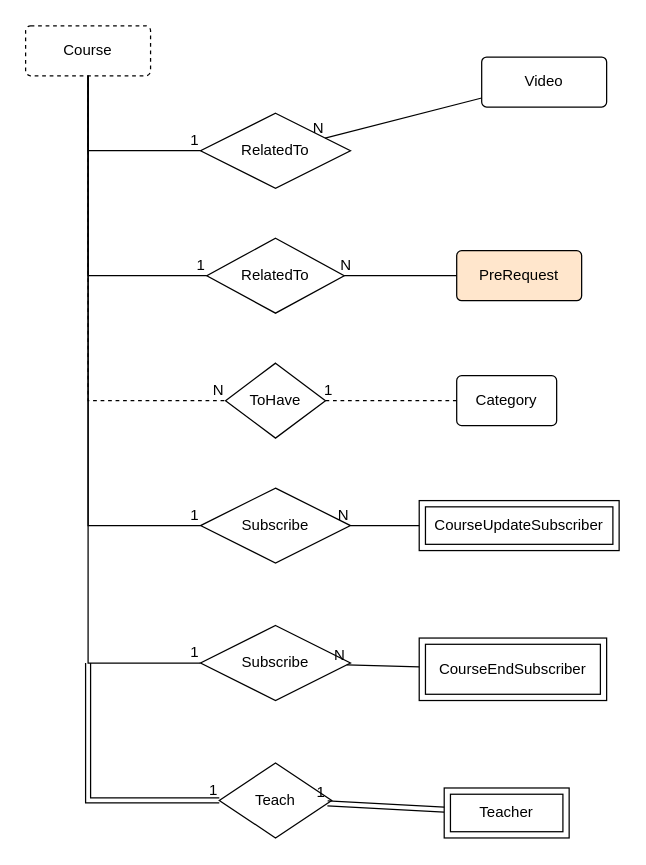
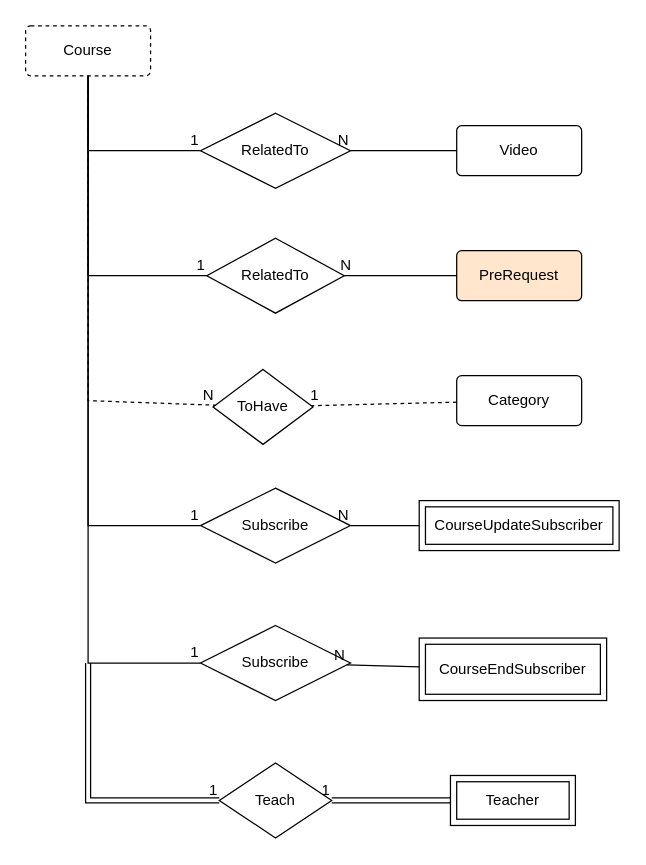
(544, 82) -> (519, 151)
(276, 401) -> (263, 407)
(507, 401) -> (519, 401)
(507, 813) -> (513, 801)
